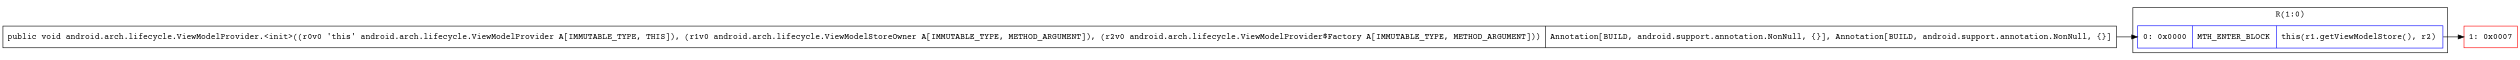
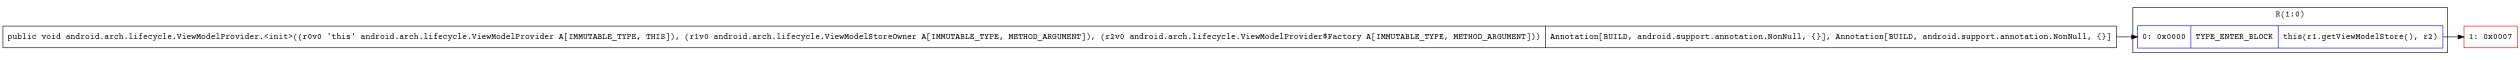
(2234, 37) -> (2235, 37)
